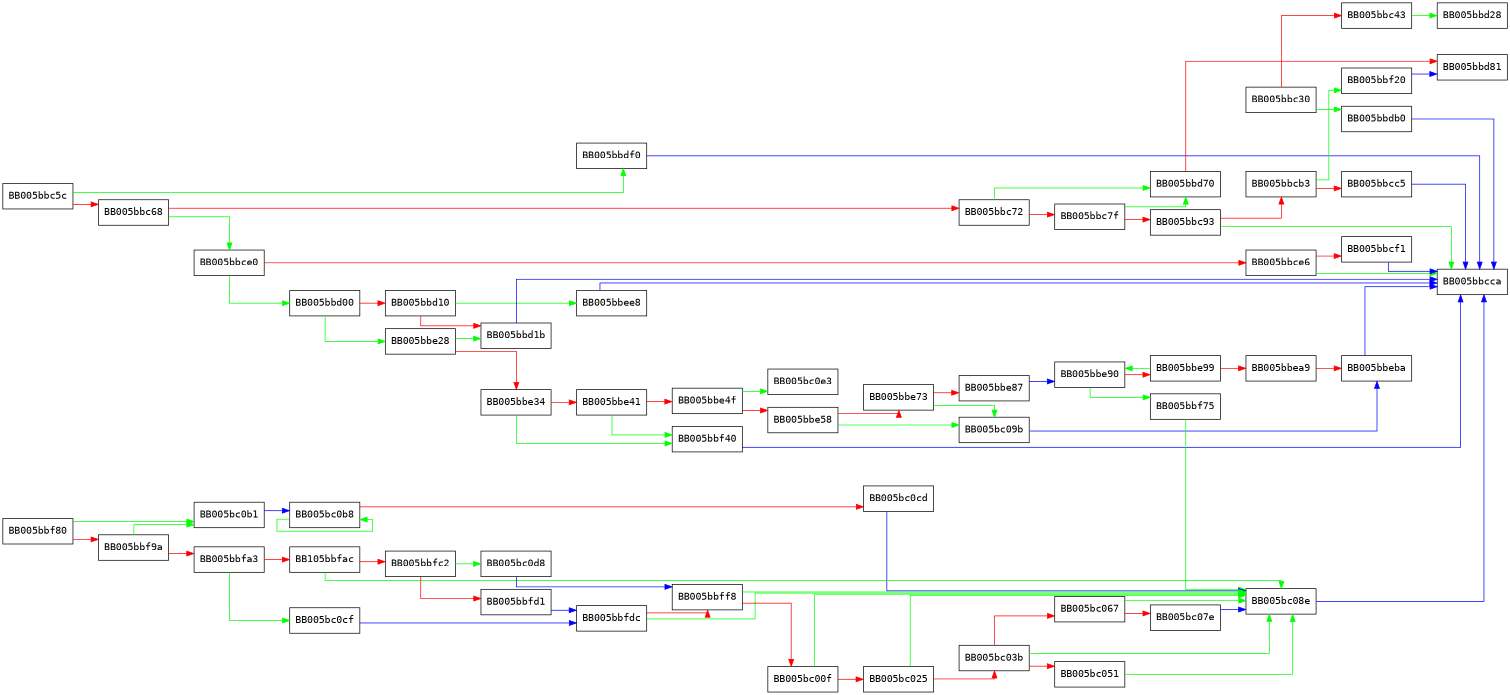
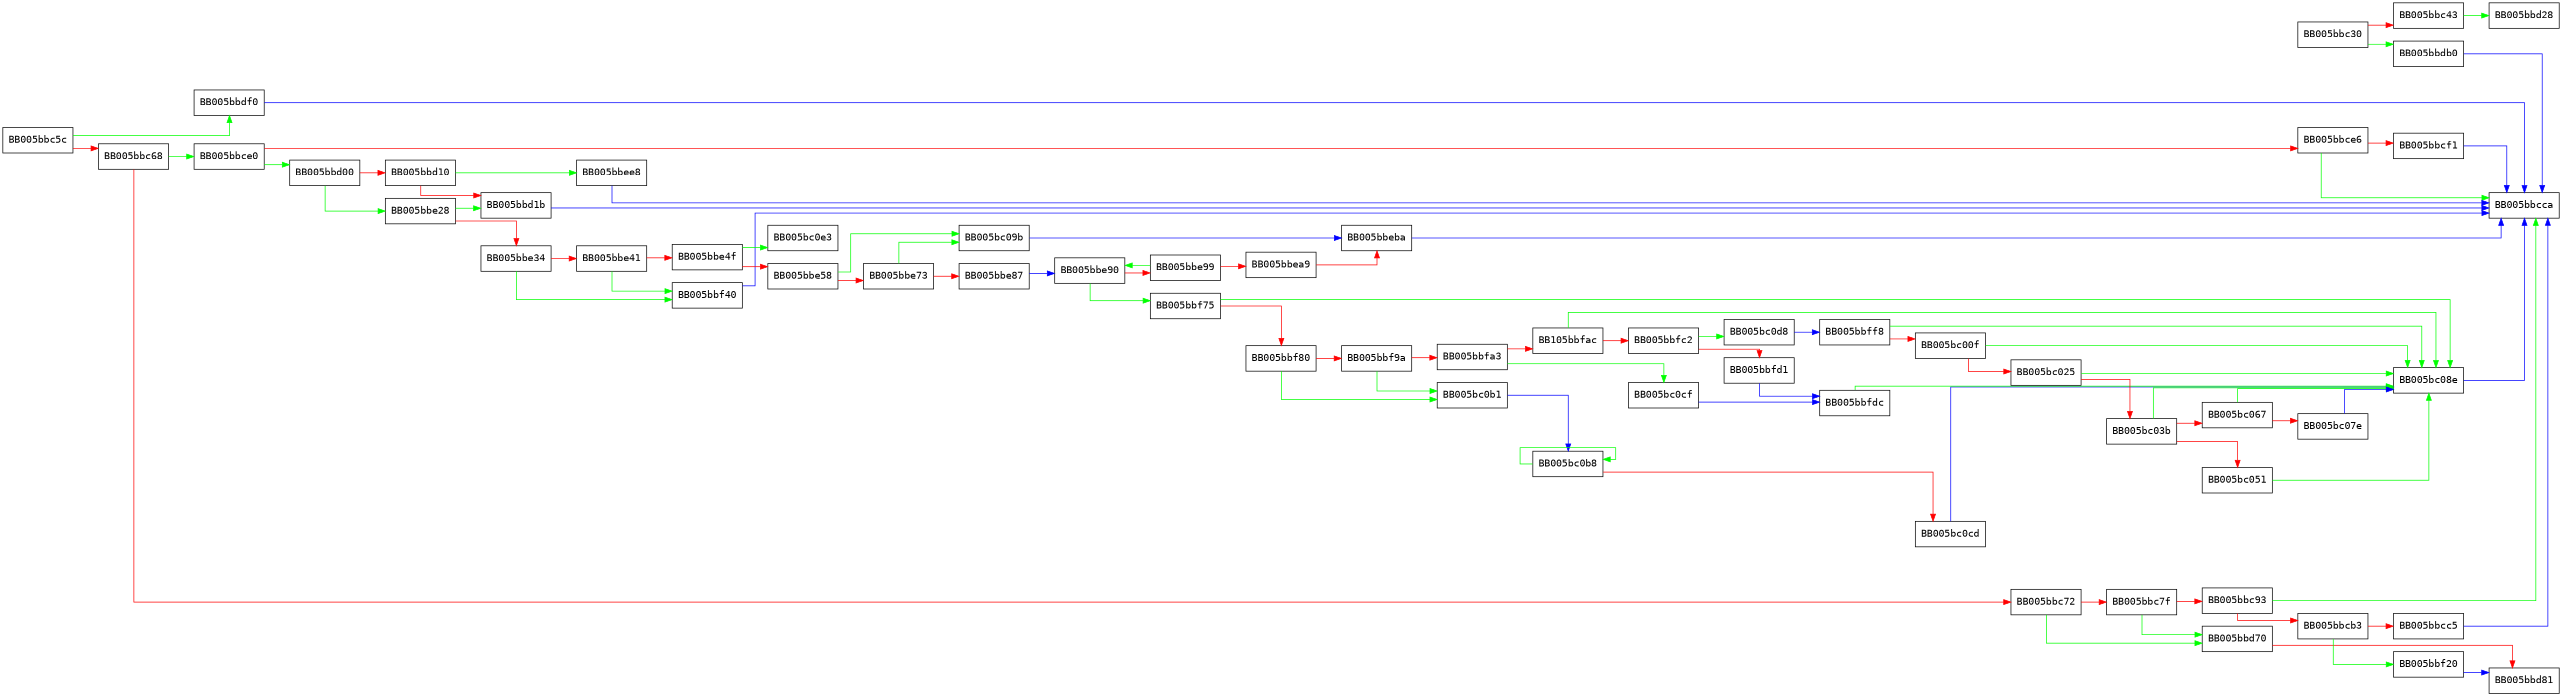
none -> (1267, 306)
(677, 613) -> none
